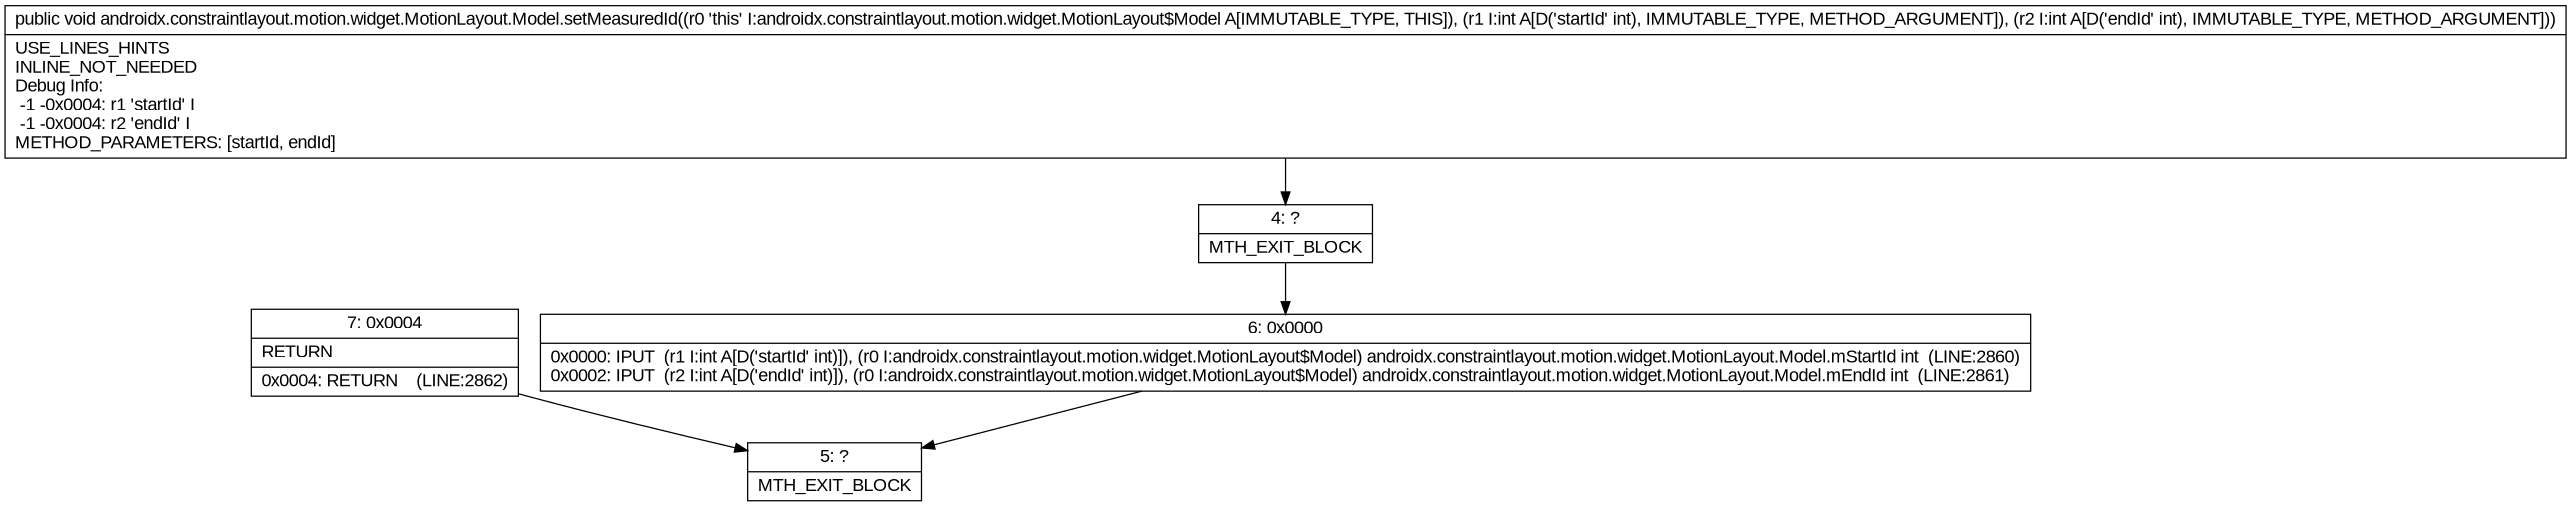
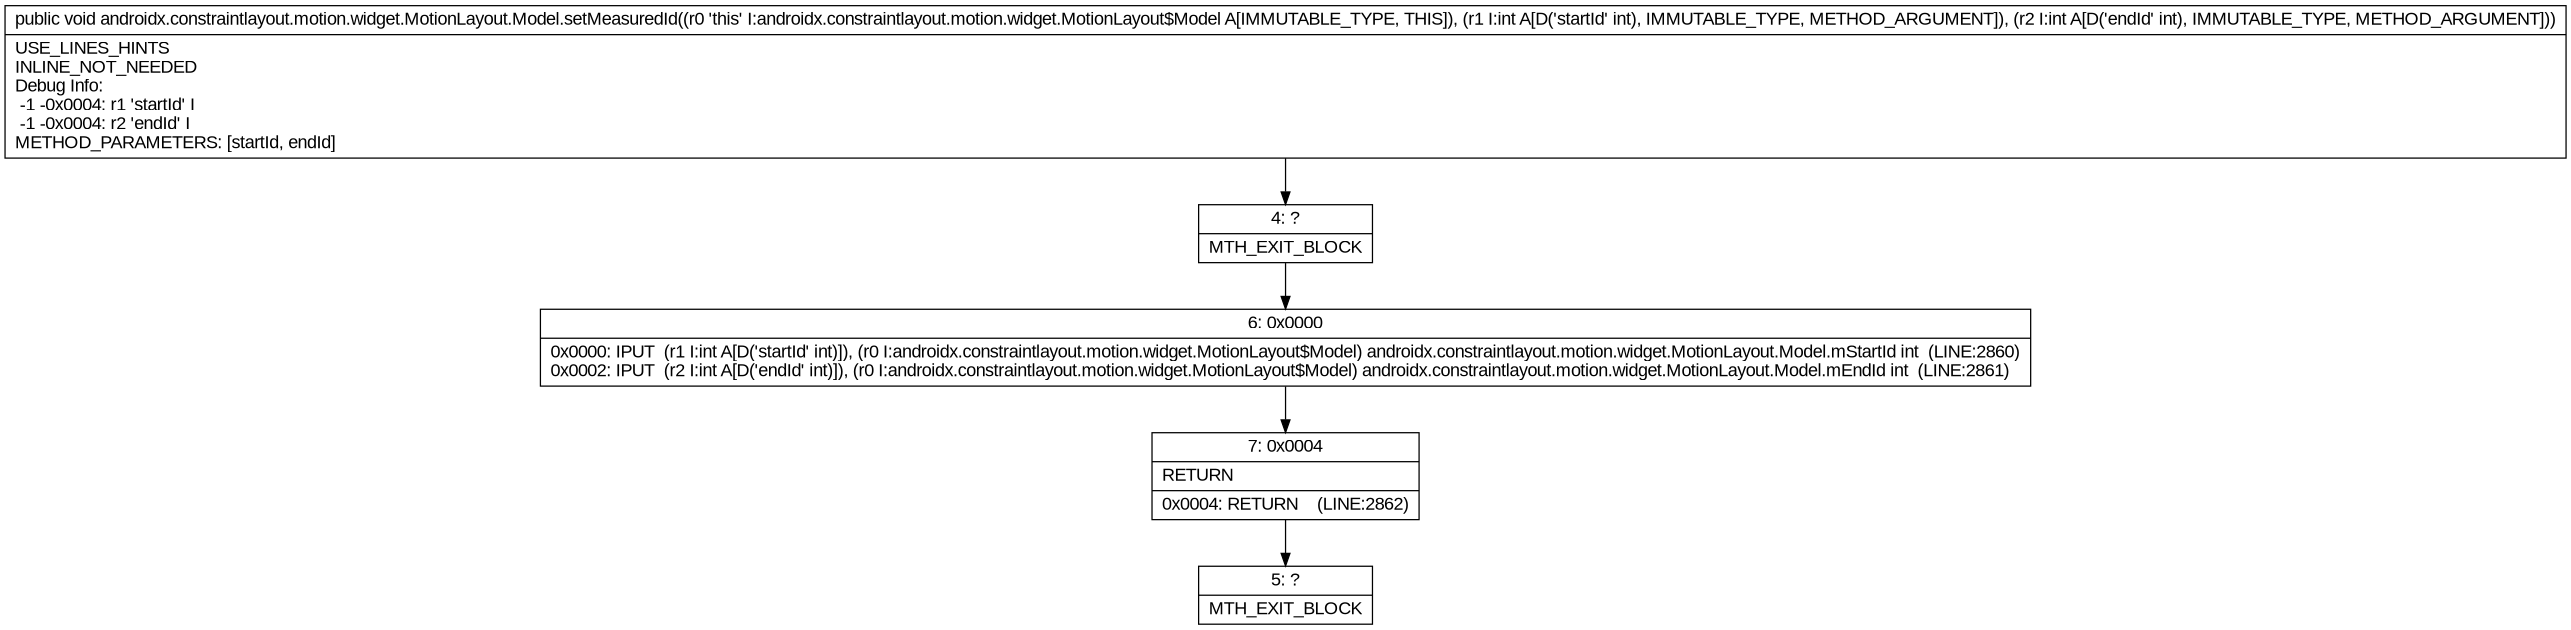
(1038, 418) -> (1286, 403)
